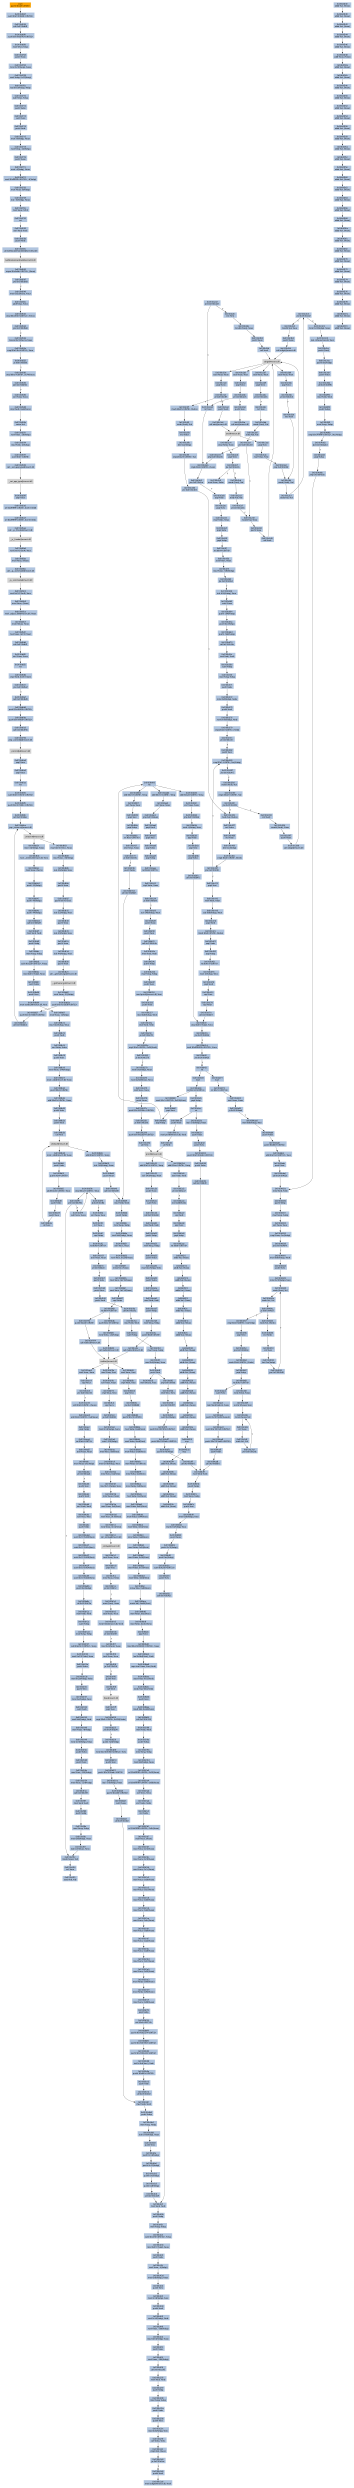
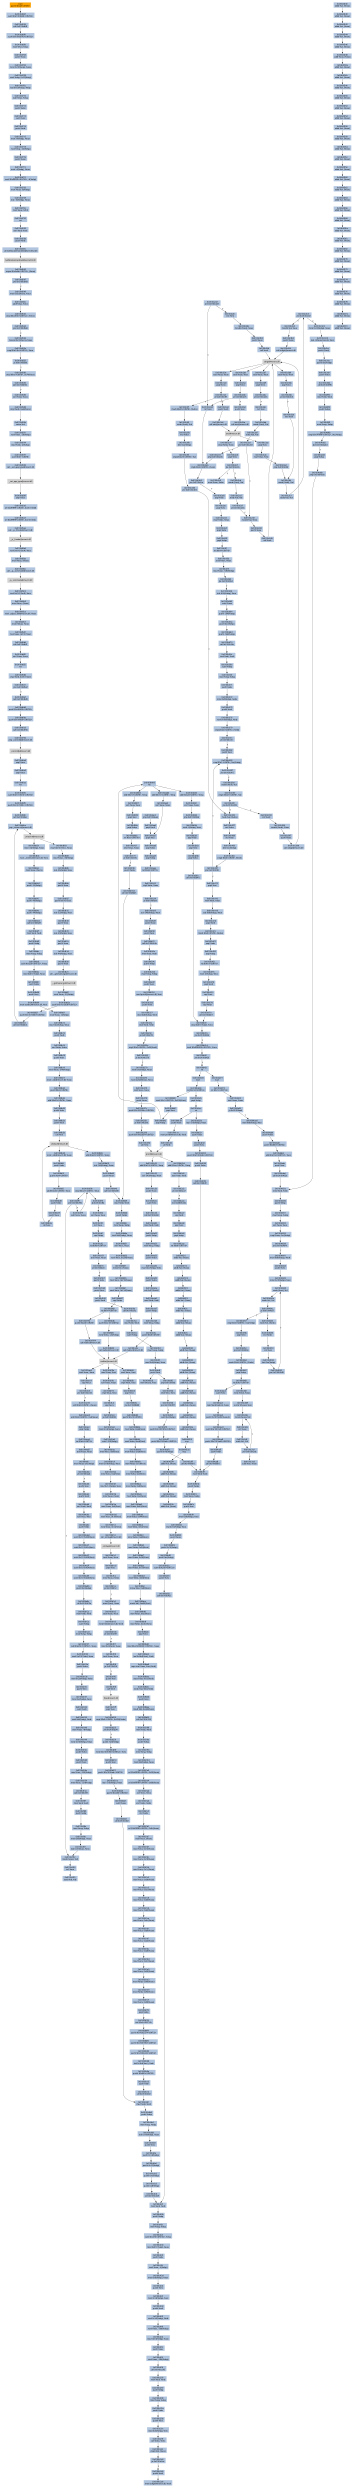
(157, 810) -> (161, 821)
none -> (249, 1463)
